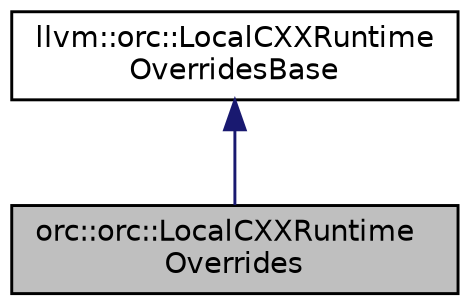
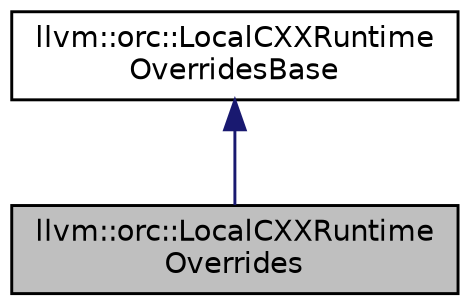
(235, 250) -> (235, 250)
